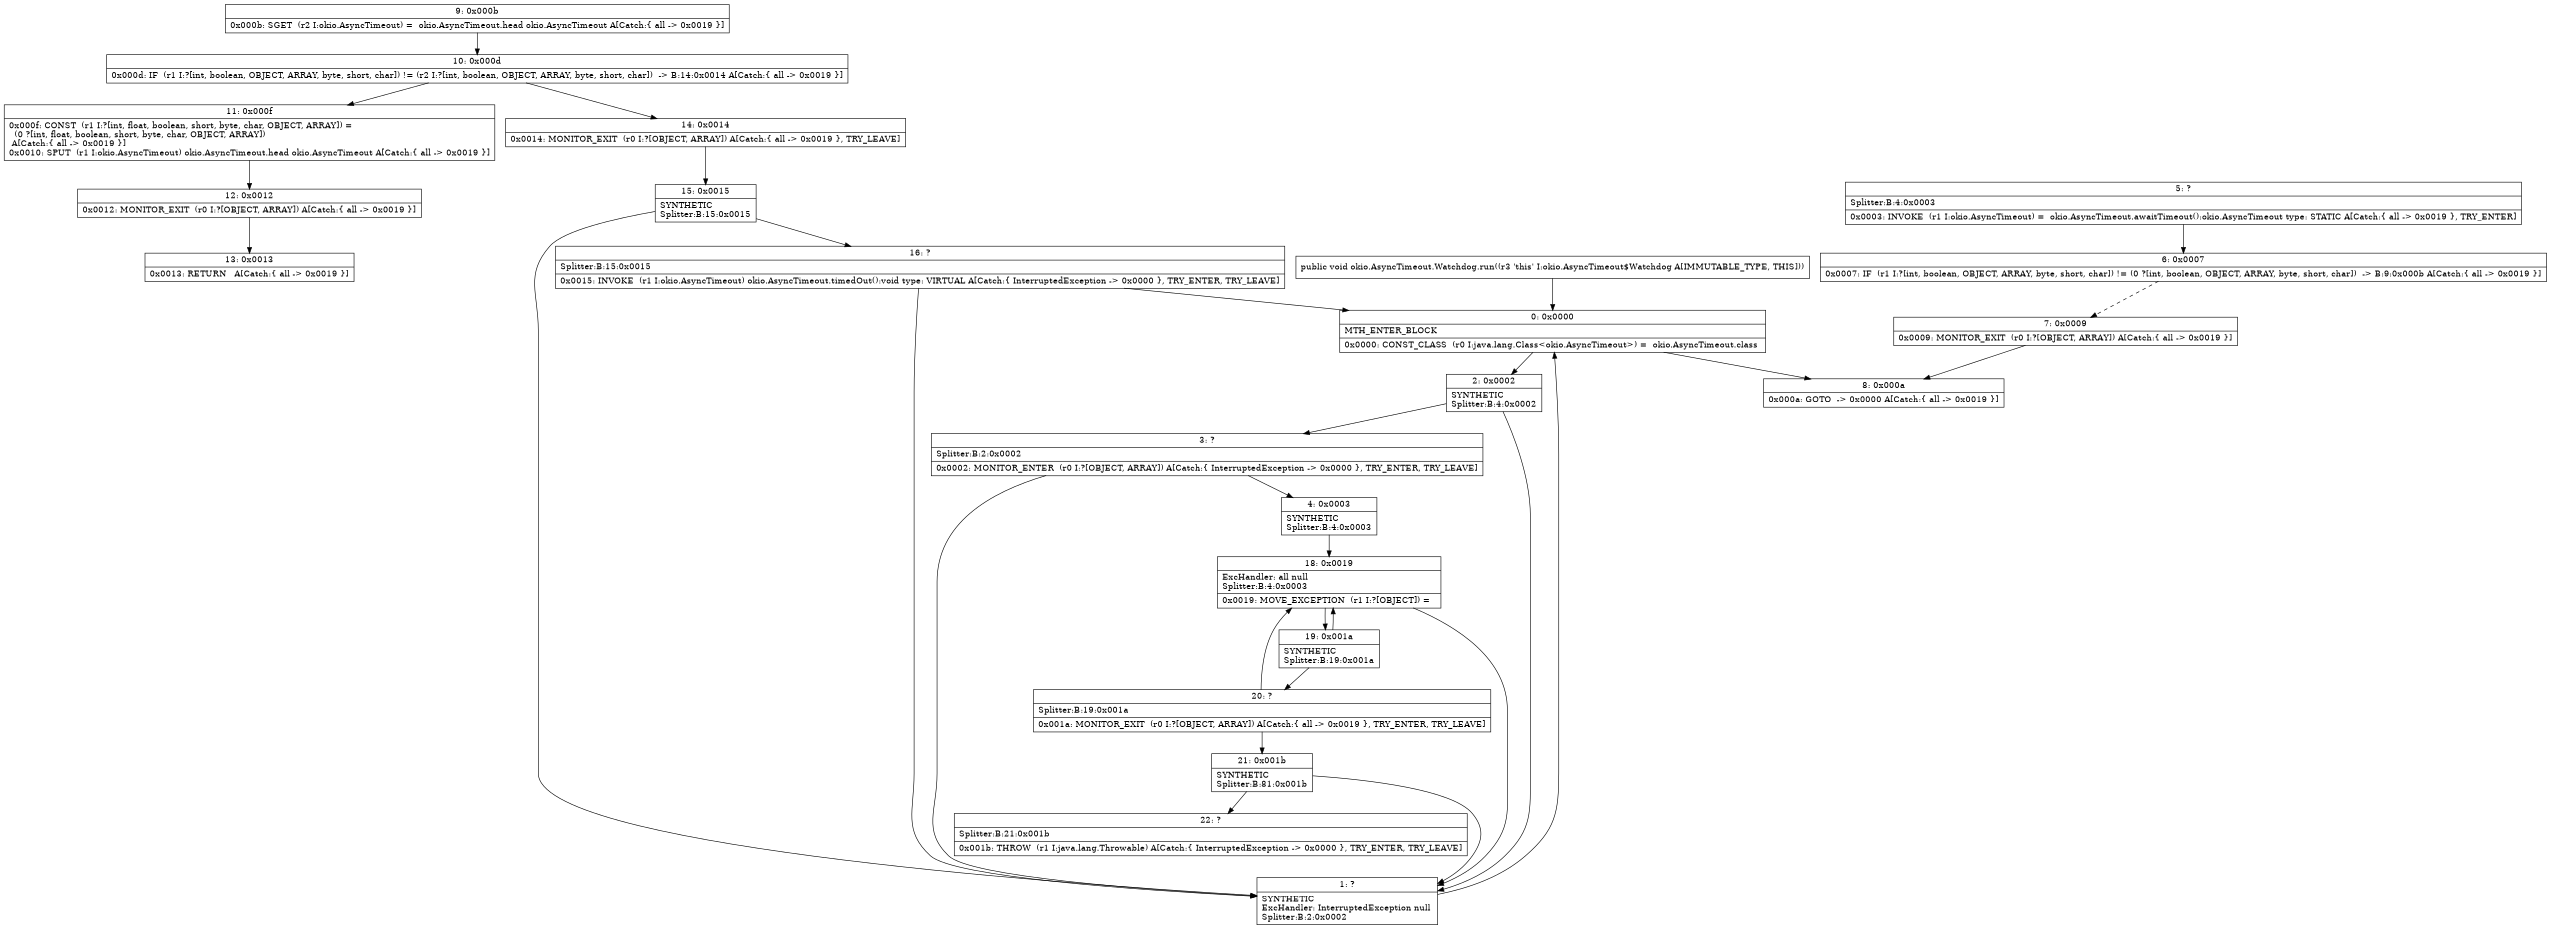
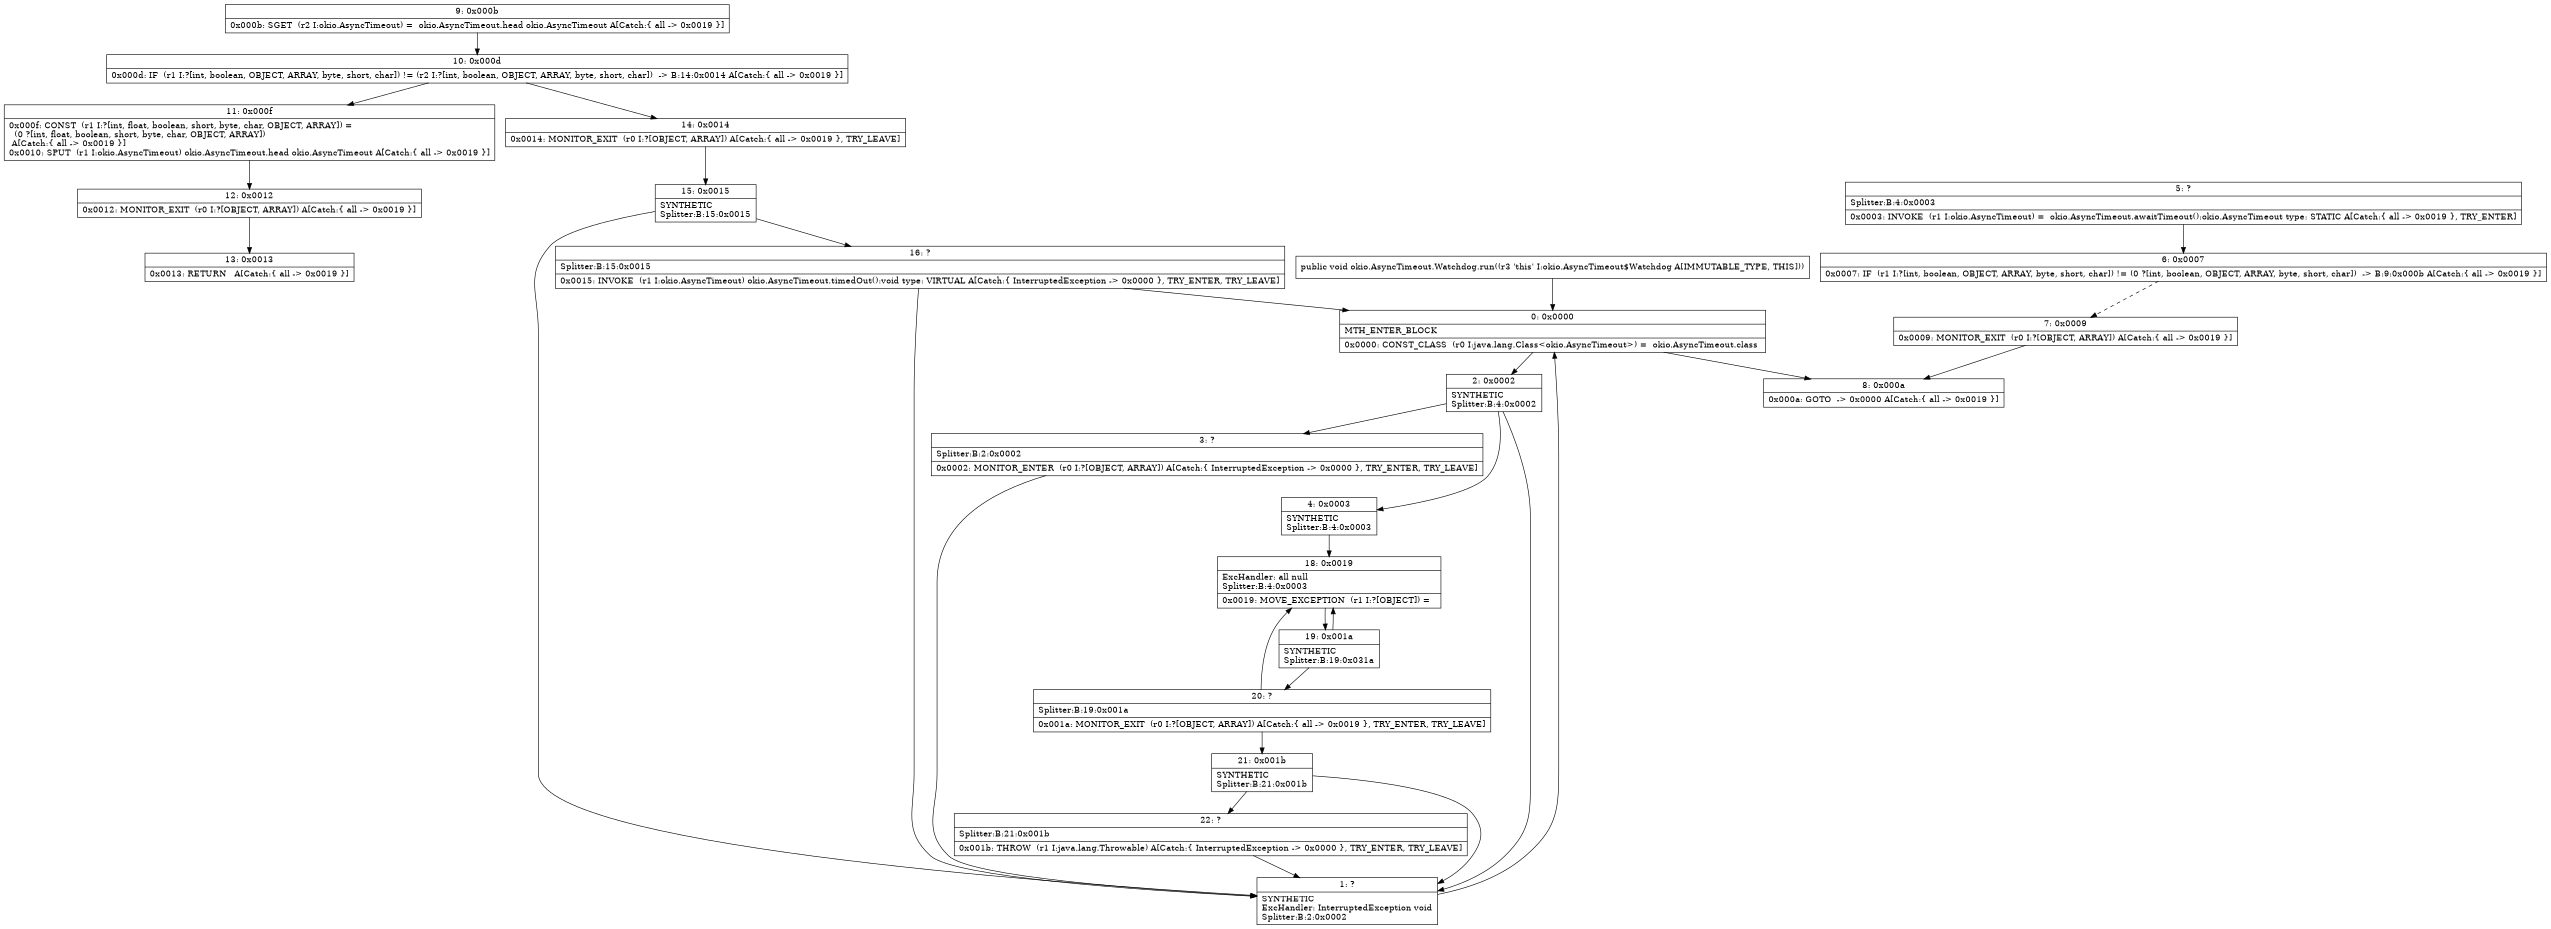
(1268, 485) -> (1470, 488)
(1329, 660) -> (1329, 660)
(1507, 738) -> (1274, 865)
(1262, 784) -> (1262, 784)
(1346, 908) -> (1347, 908)
